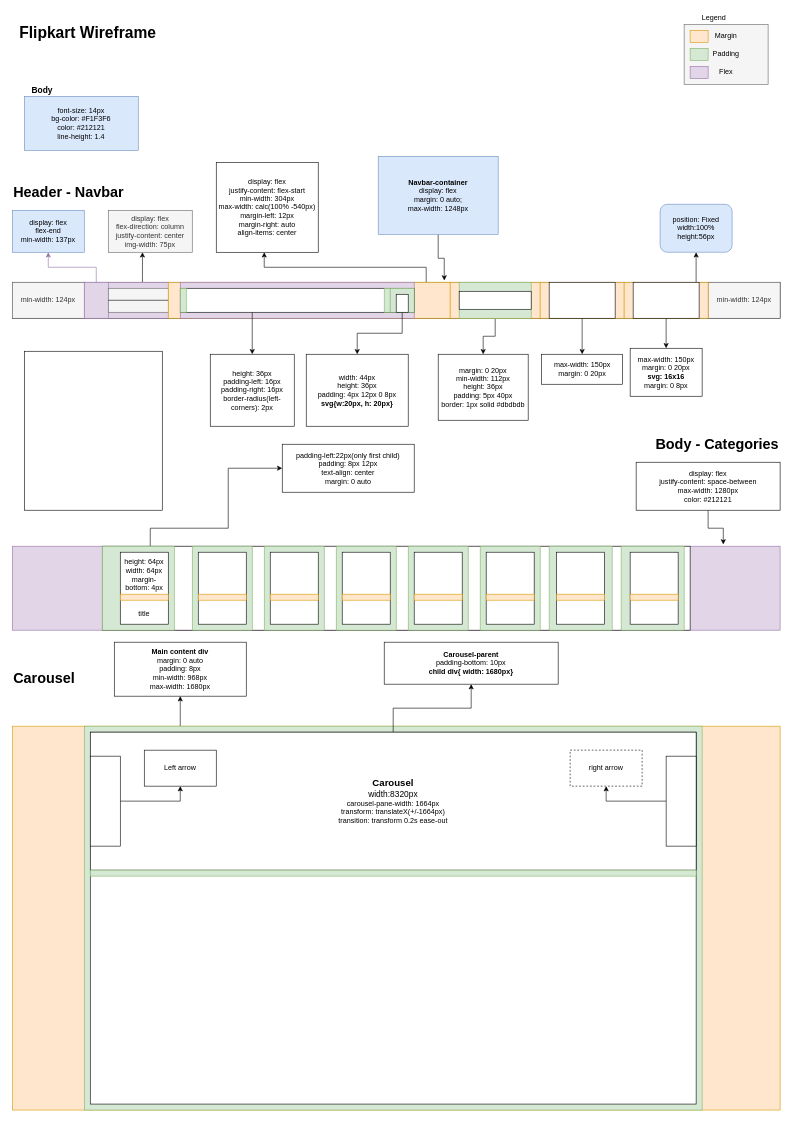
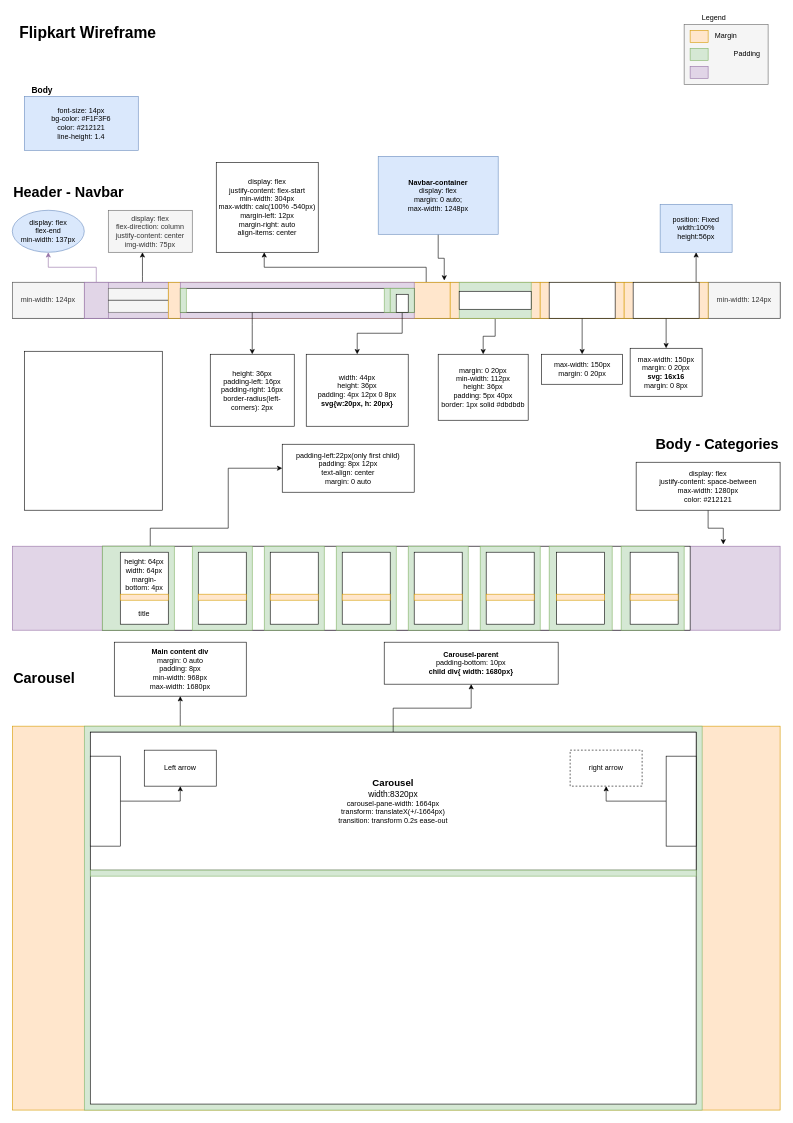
(726, 54) -> (747, 54)
(726, 72) -> none
(696, 228) -> (696, 228)
(48, 231) -> (48, 231)
